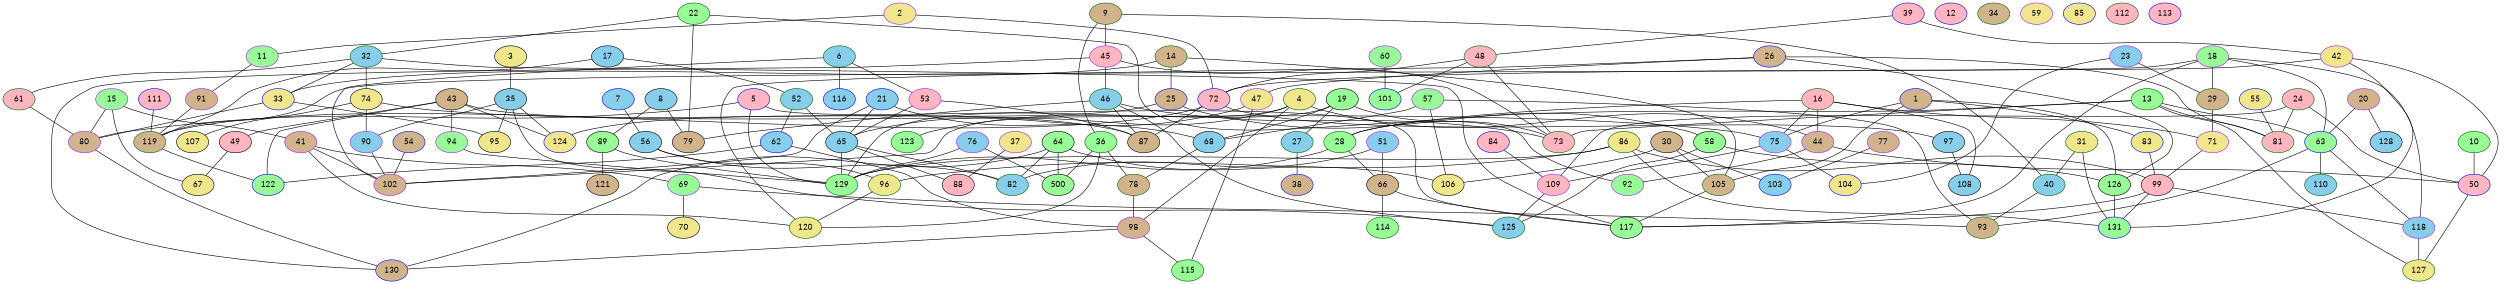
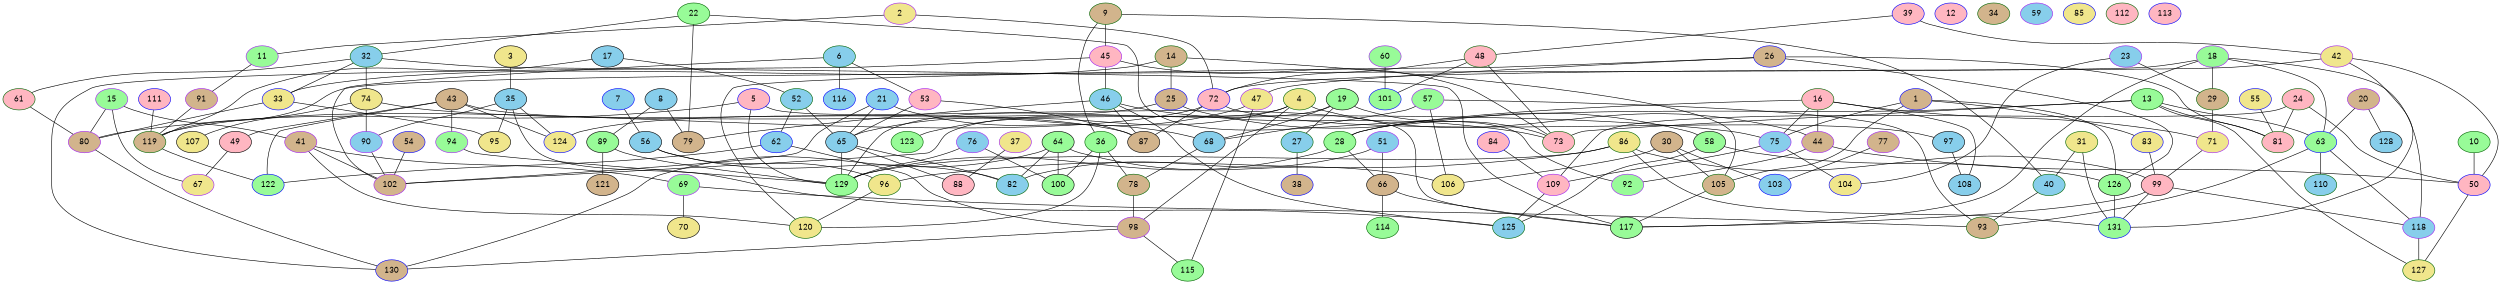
(2037, 14) -> (2037, 14)
(198, 185) -> (198, 185)
(1058, 185) -> (1058, 185)
